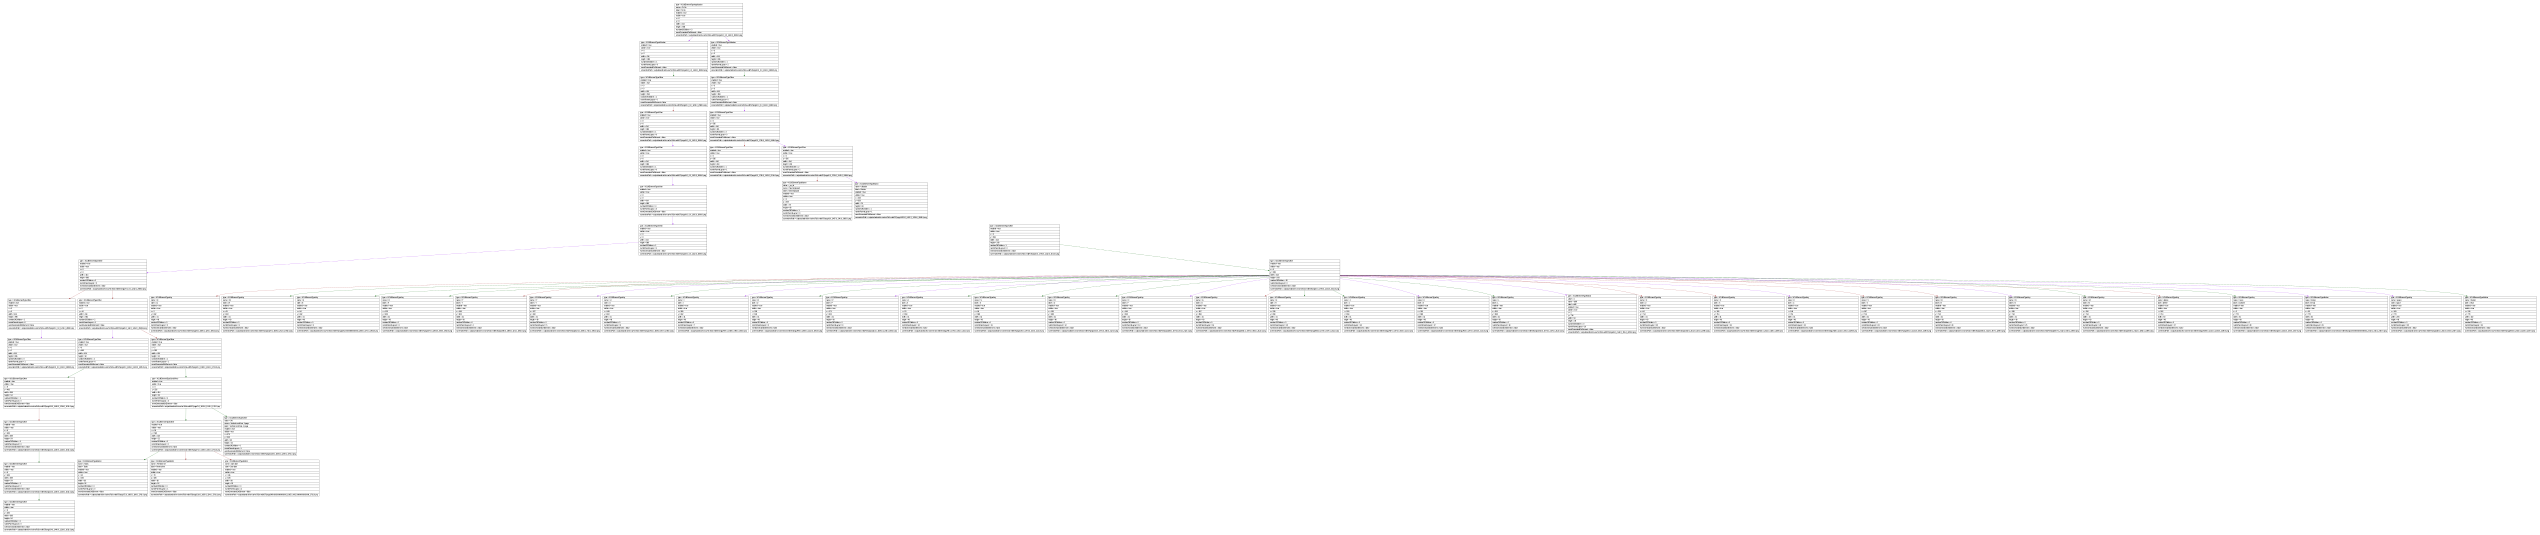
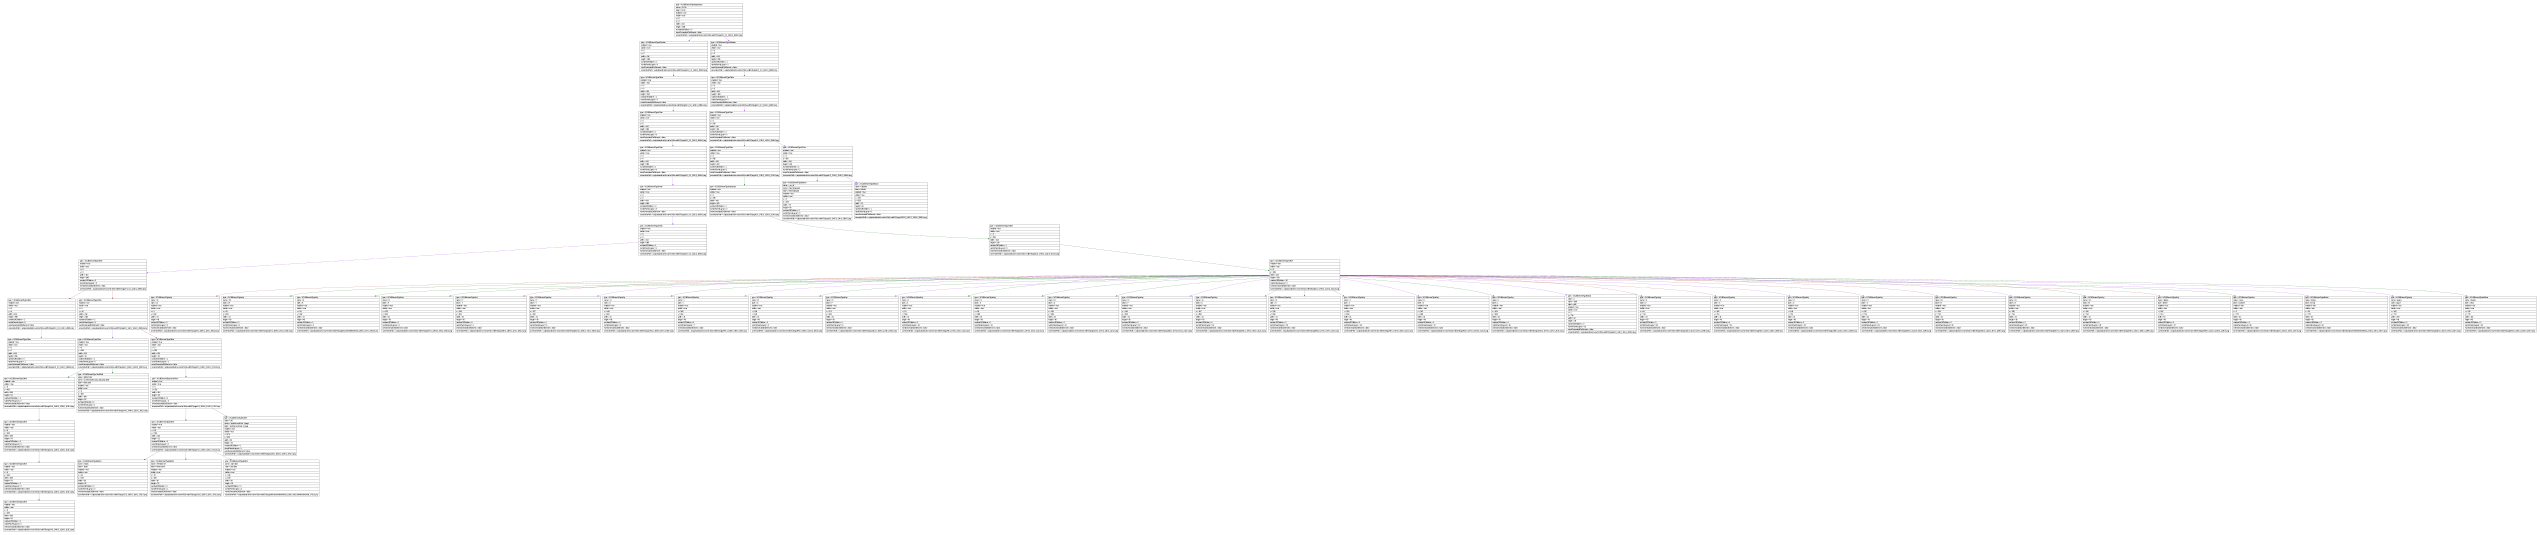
none -> (744, 201)
none -> (113, 393)
